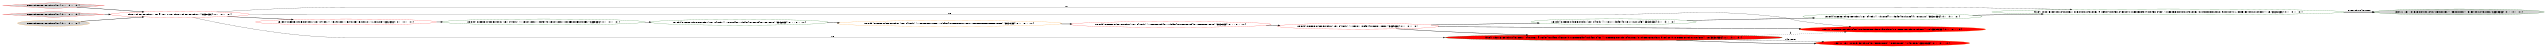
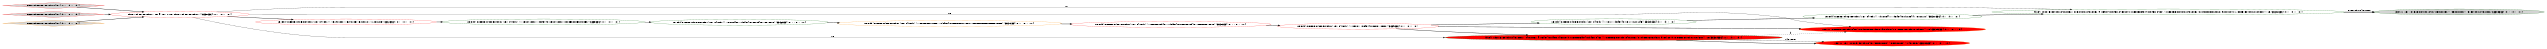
(54, 23) -> (54, 23)
